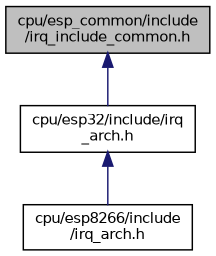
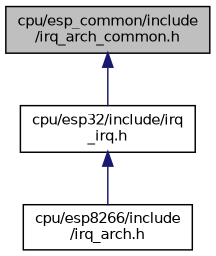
(108, 30) -> (108, 30)
(108, 129) -> (108, 129)
